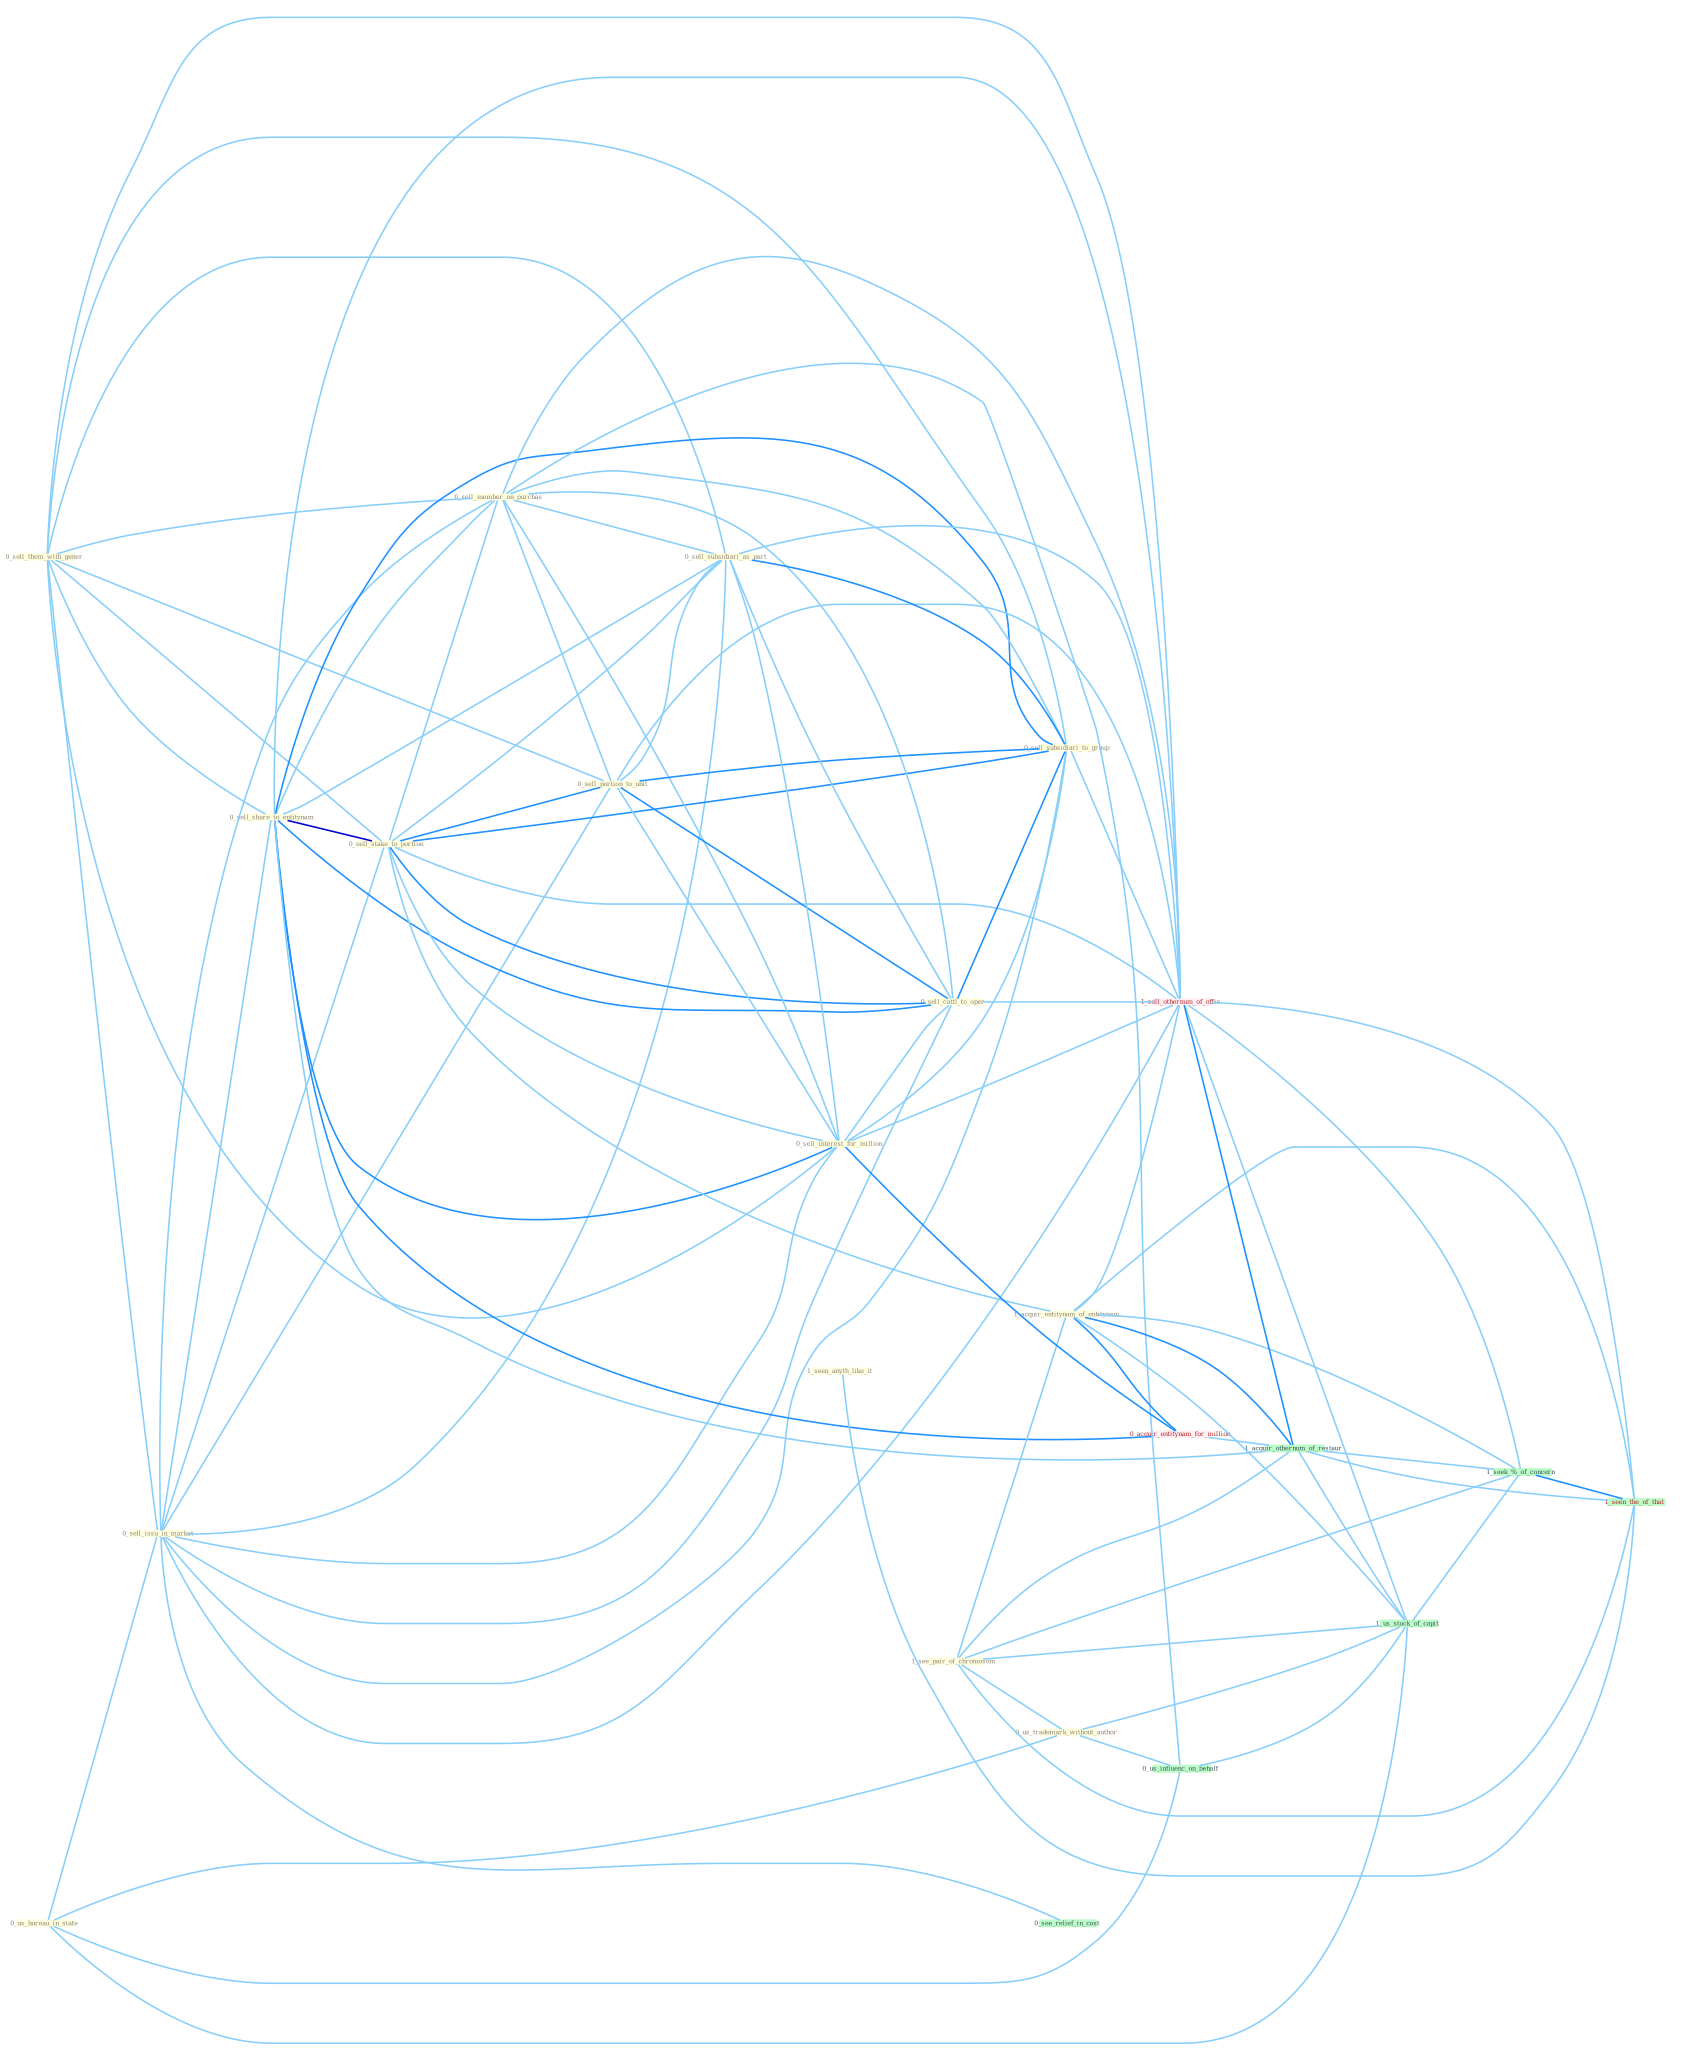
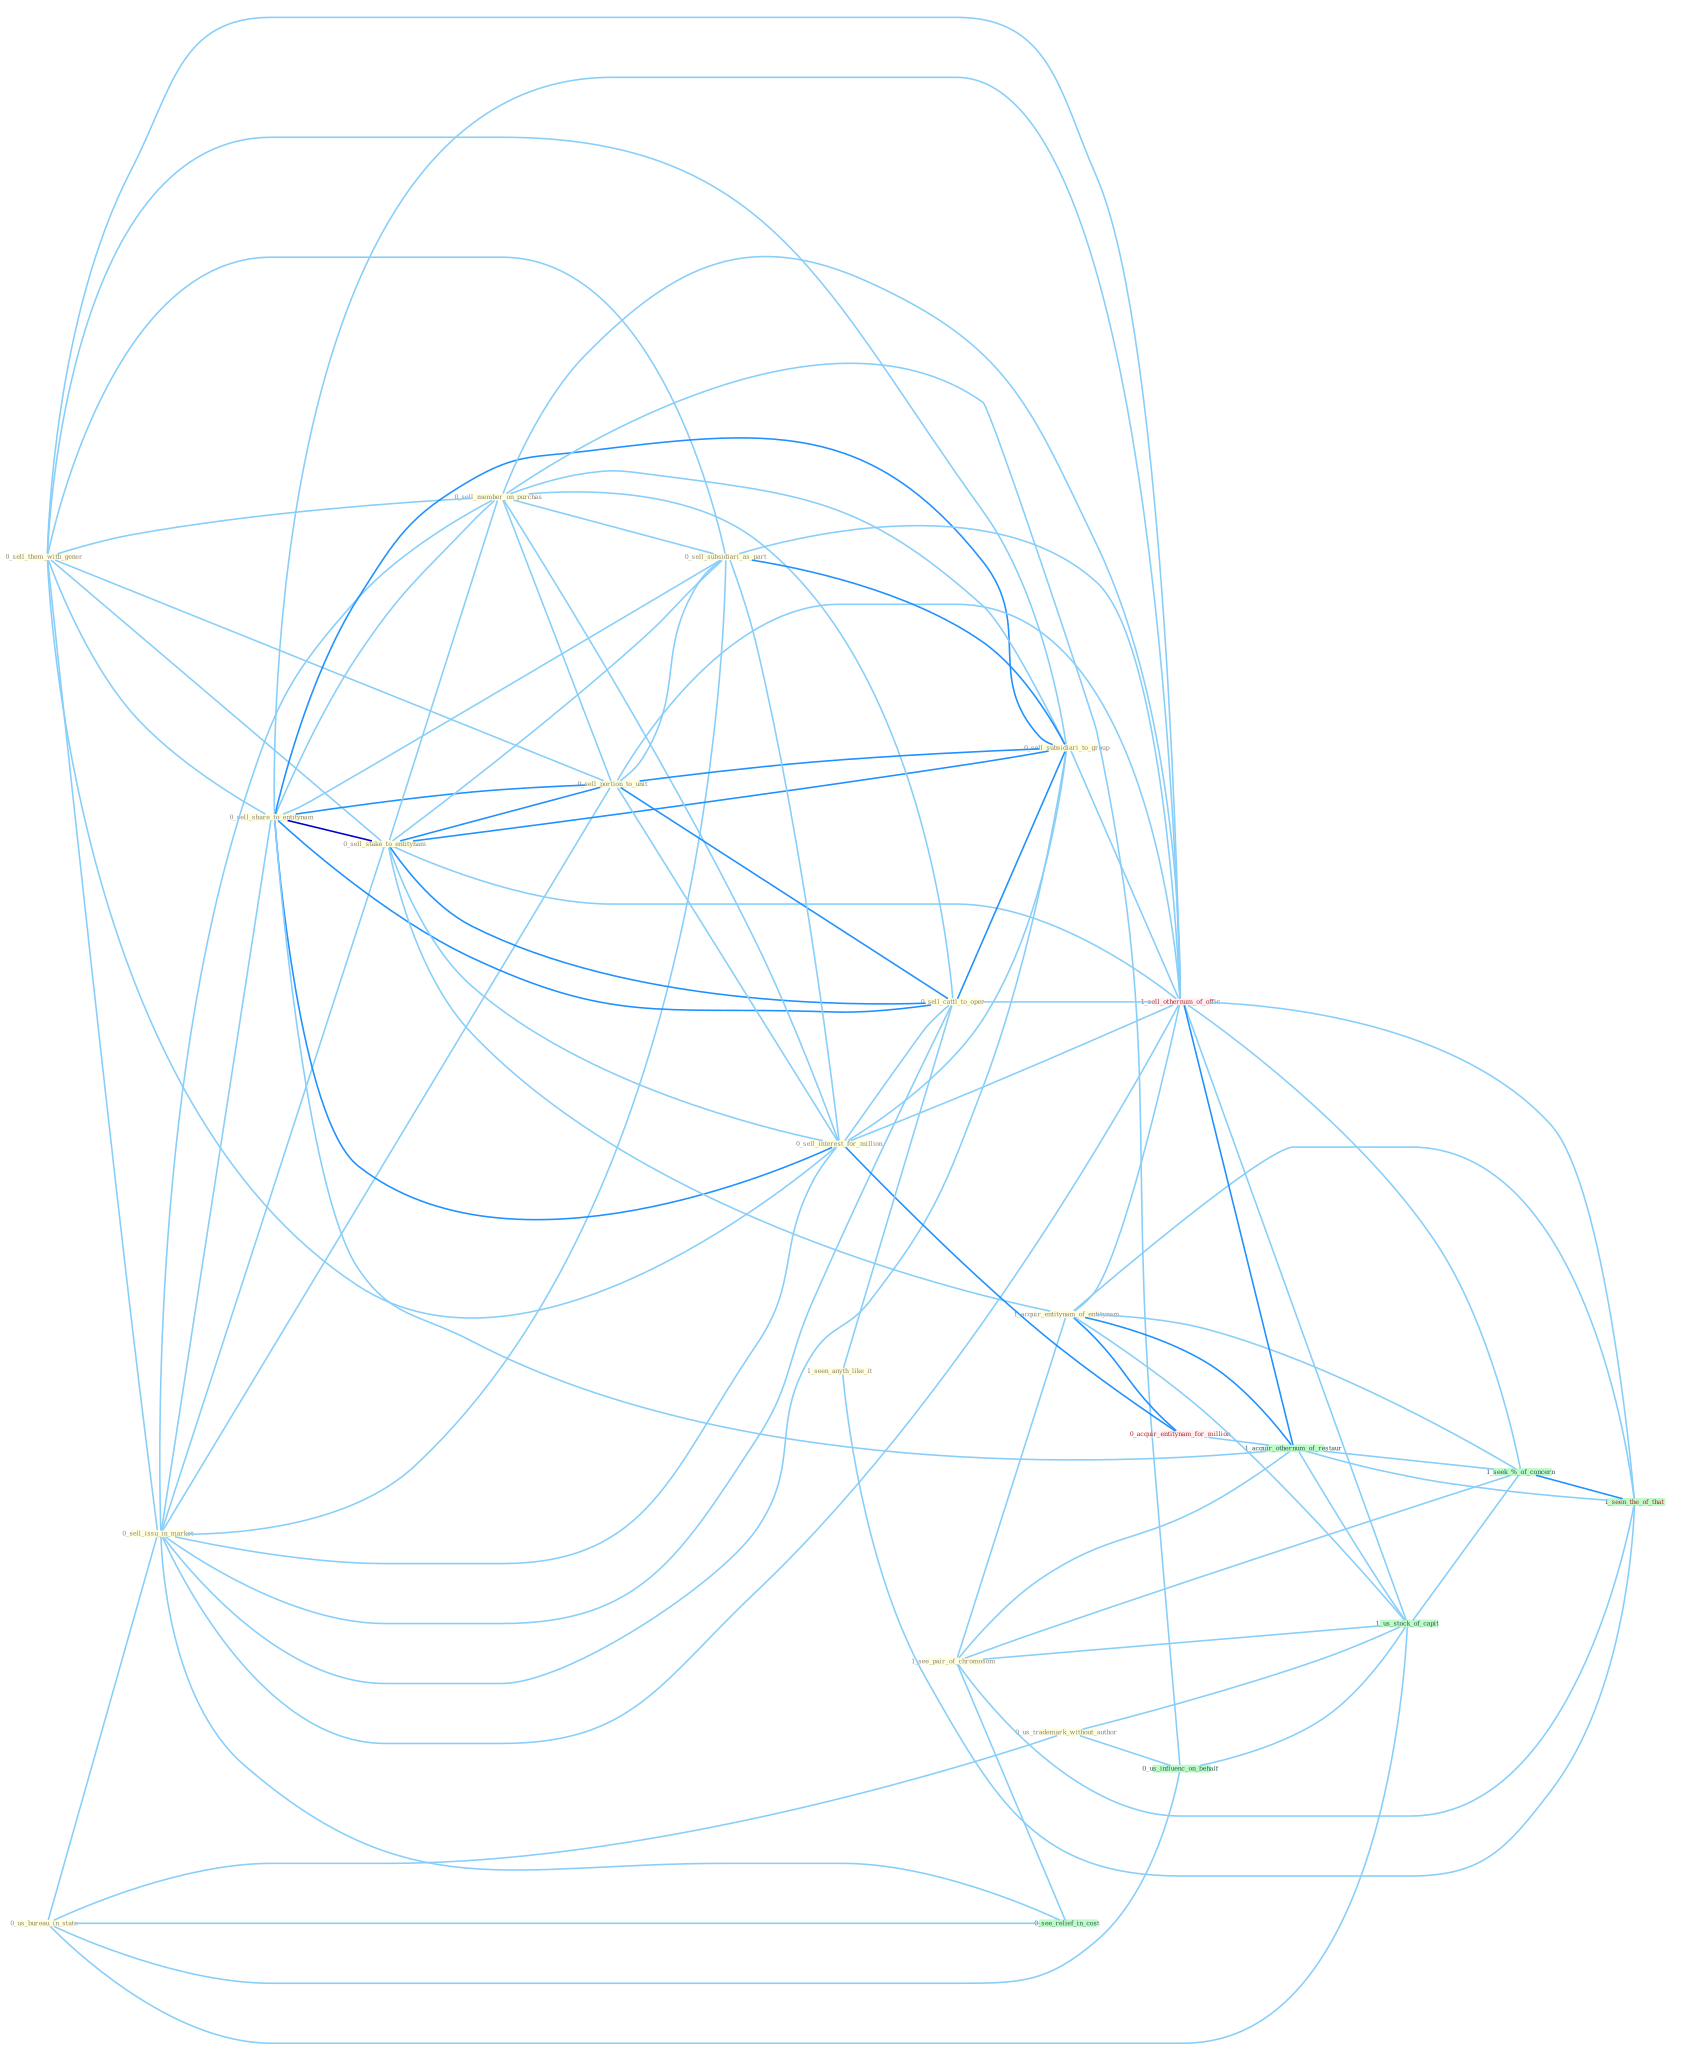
(826, 773) -> (900, 1178)
(387, 844) -> (387, 844)
(541, 1341) -> (433, 796)
(1012, 1697) -> (1011, 1792)
none -> (557, 1923)
